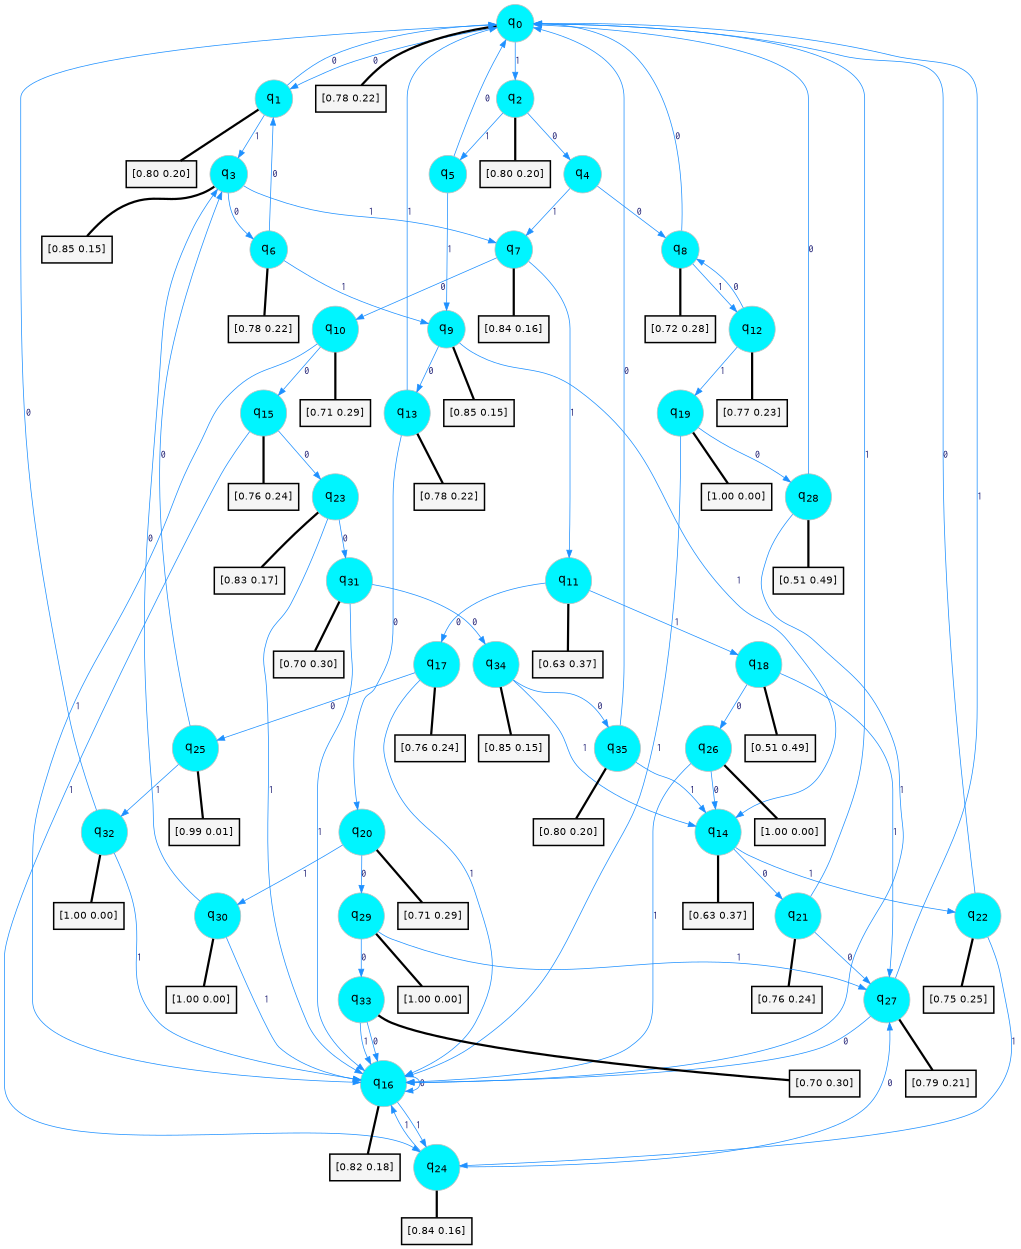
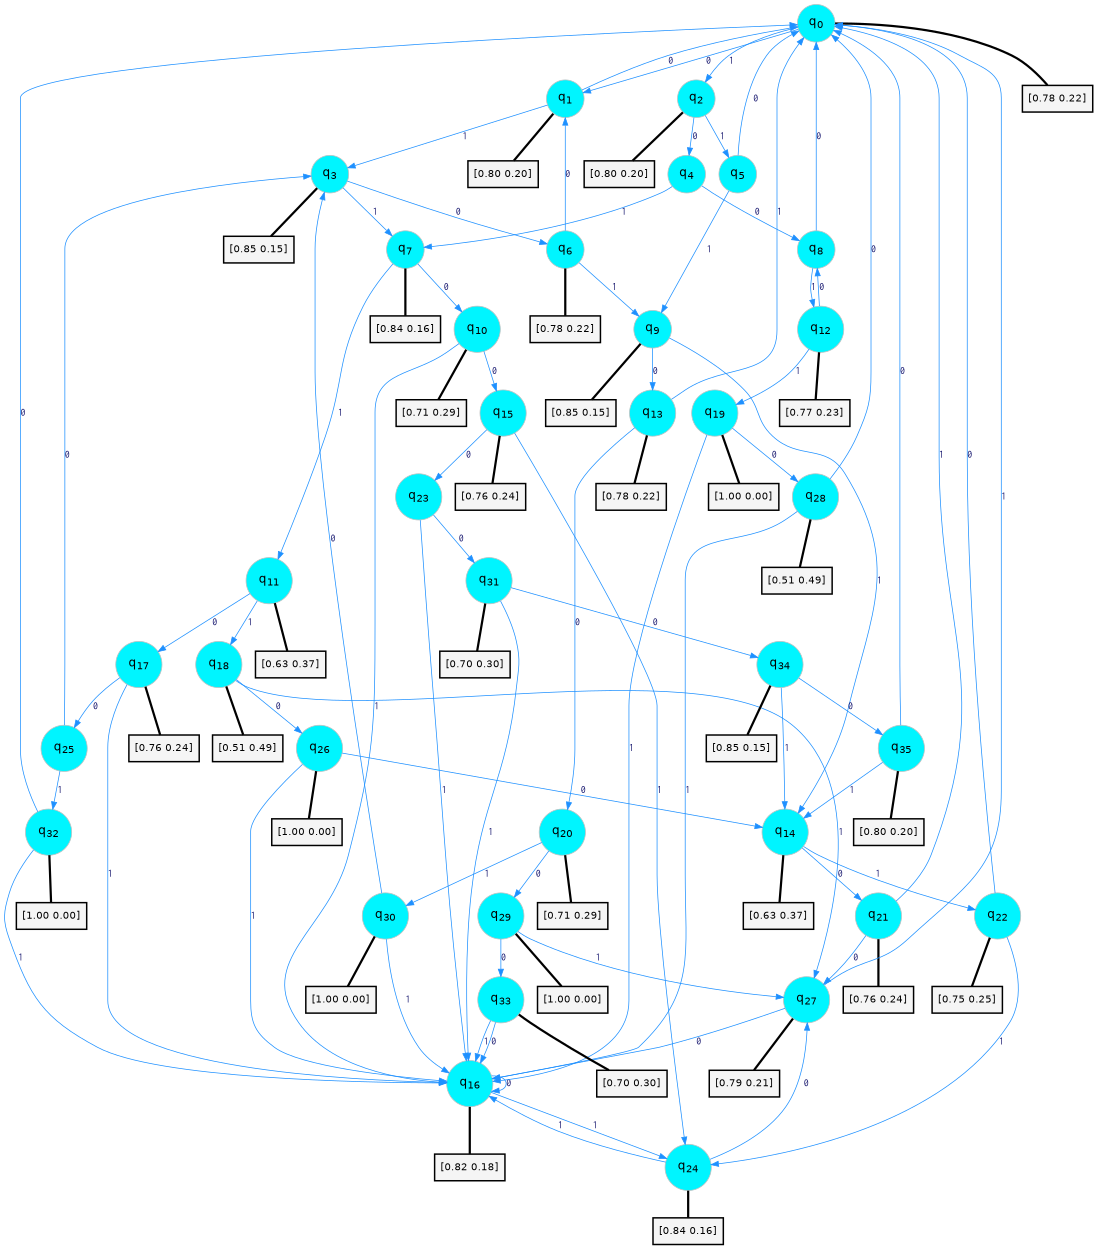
(680, 329) -> none
(249, 581) -> none
(204, 832) -> none
